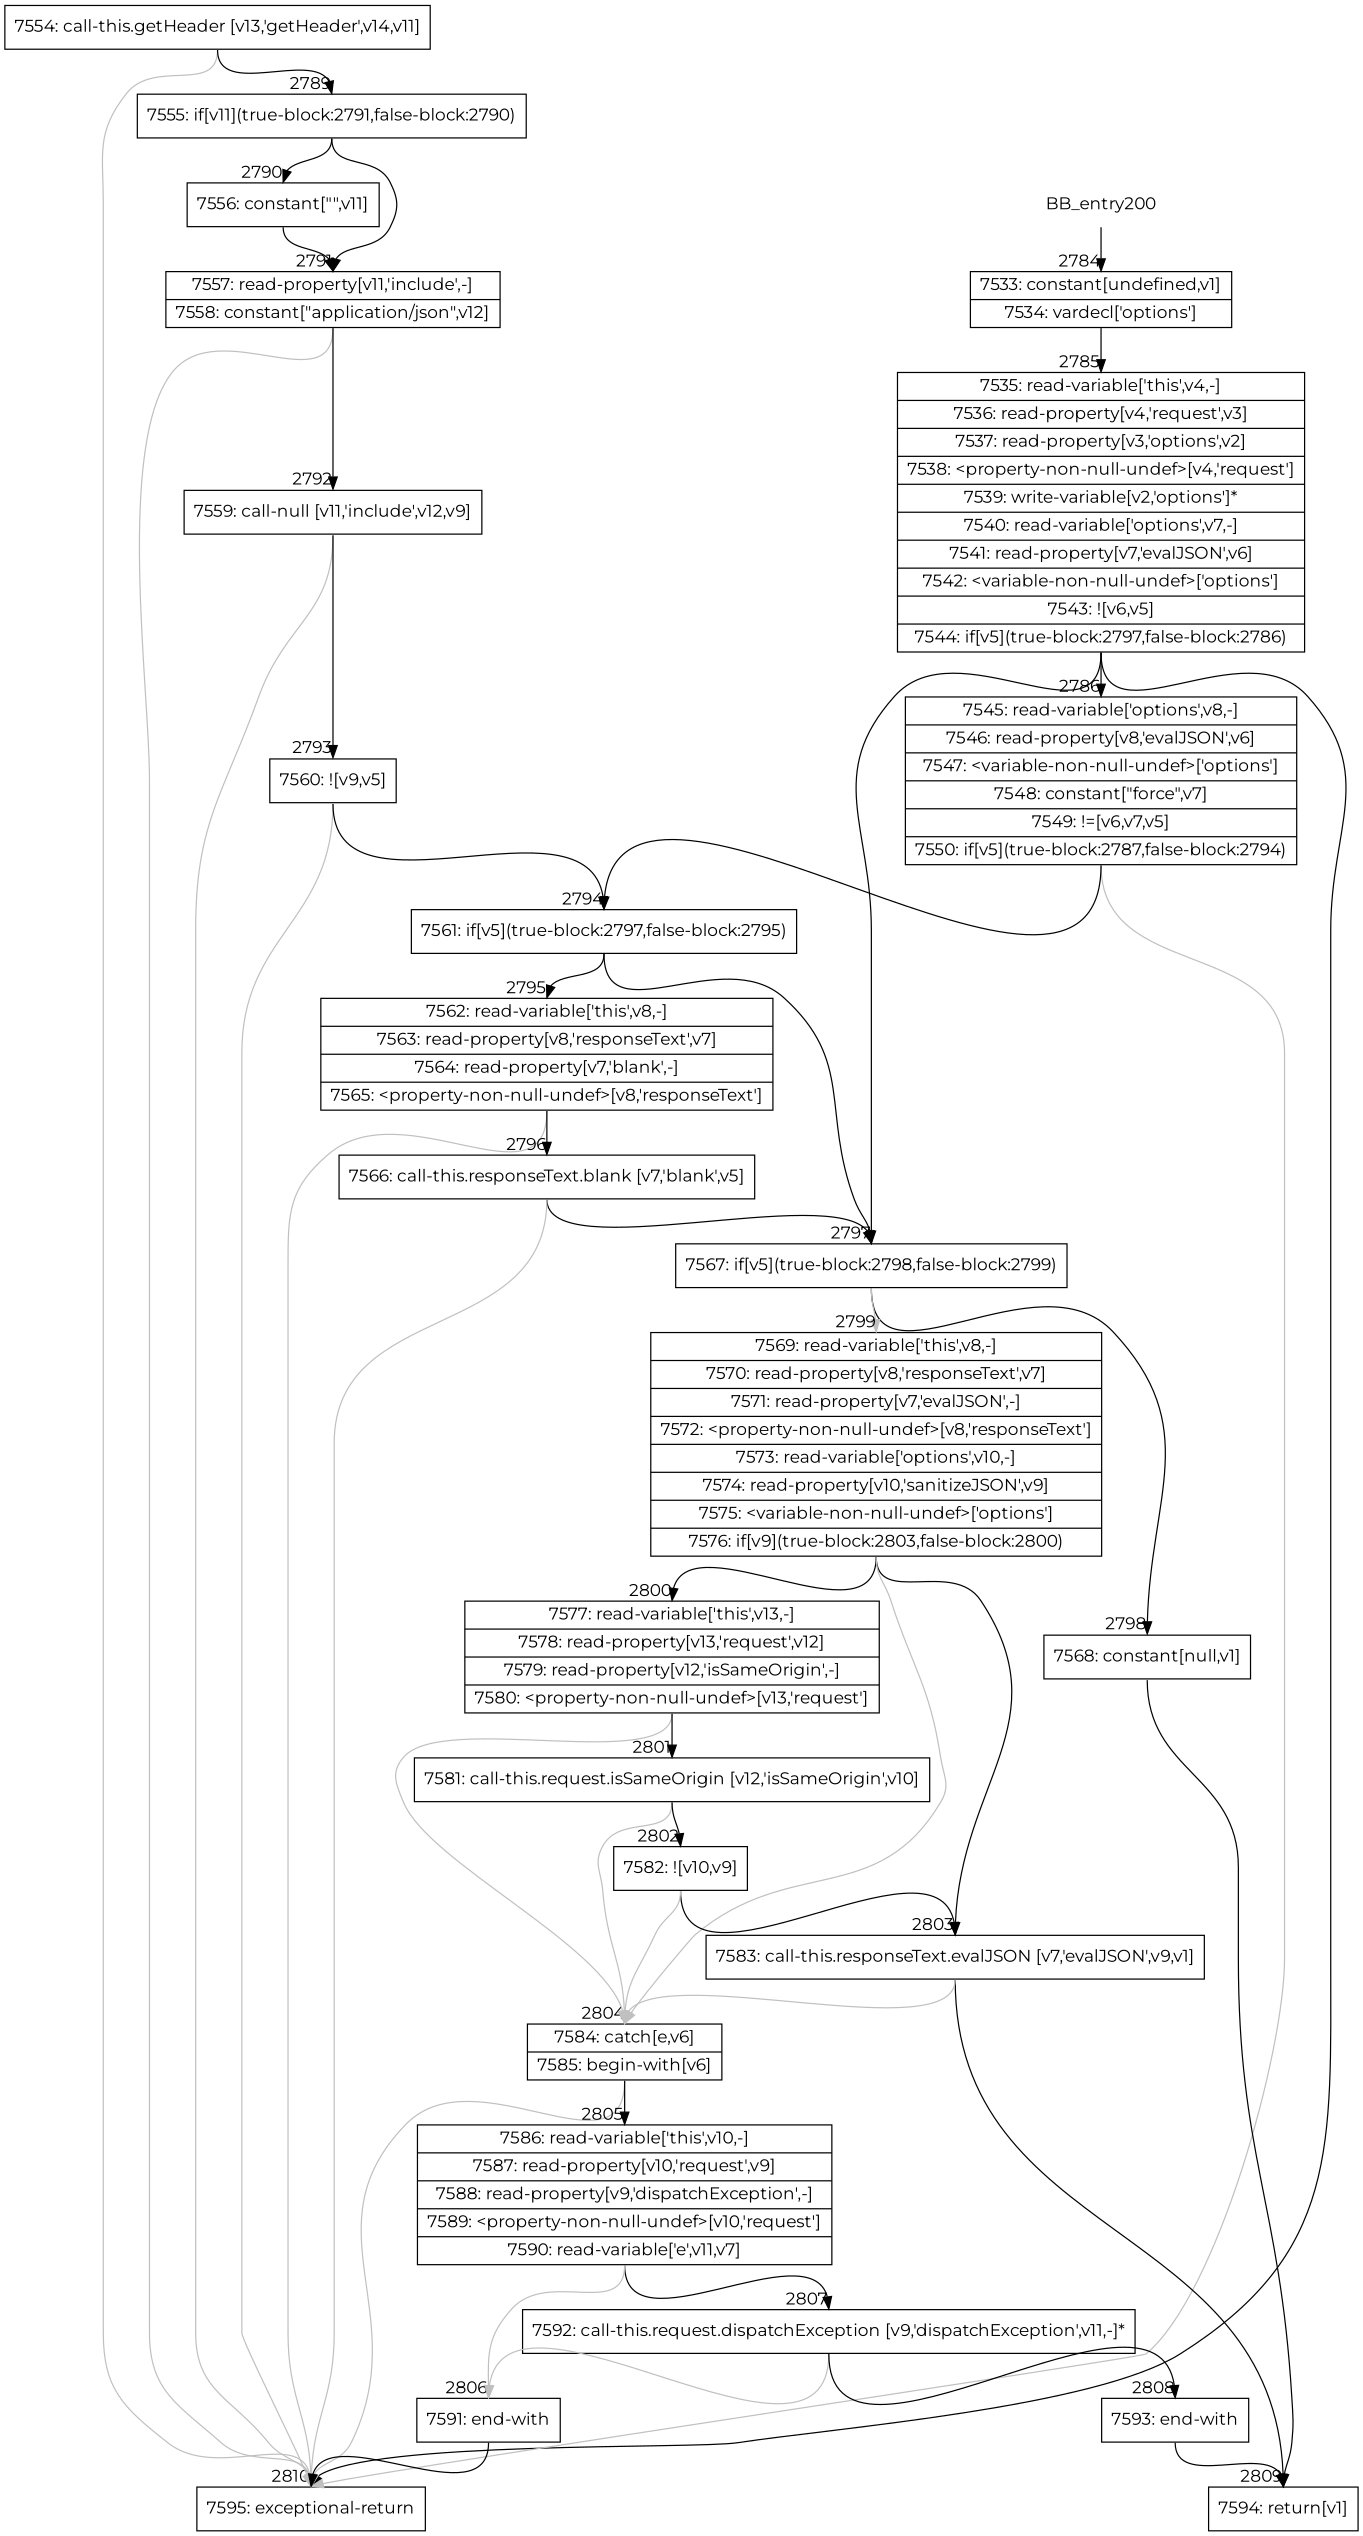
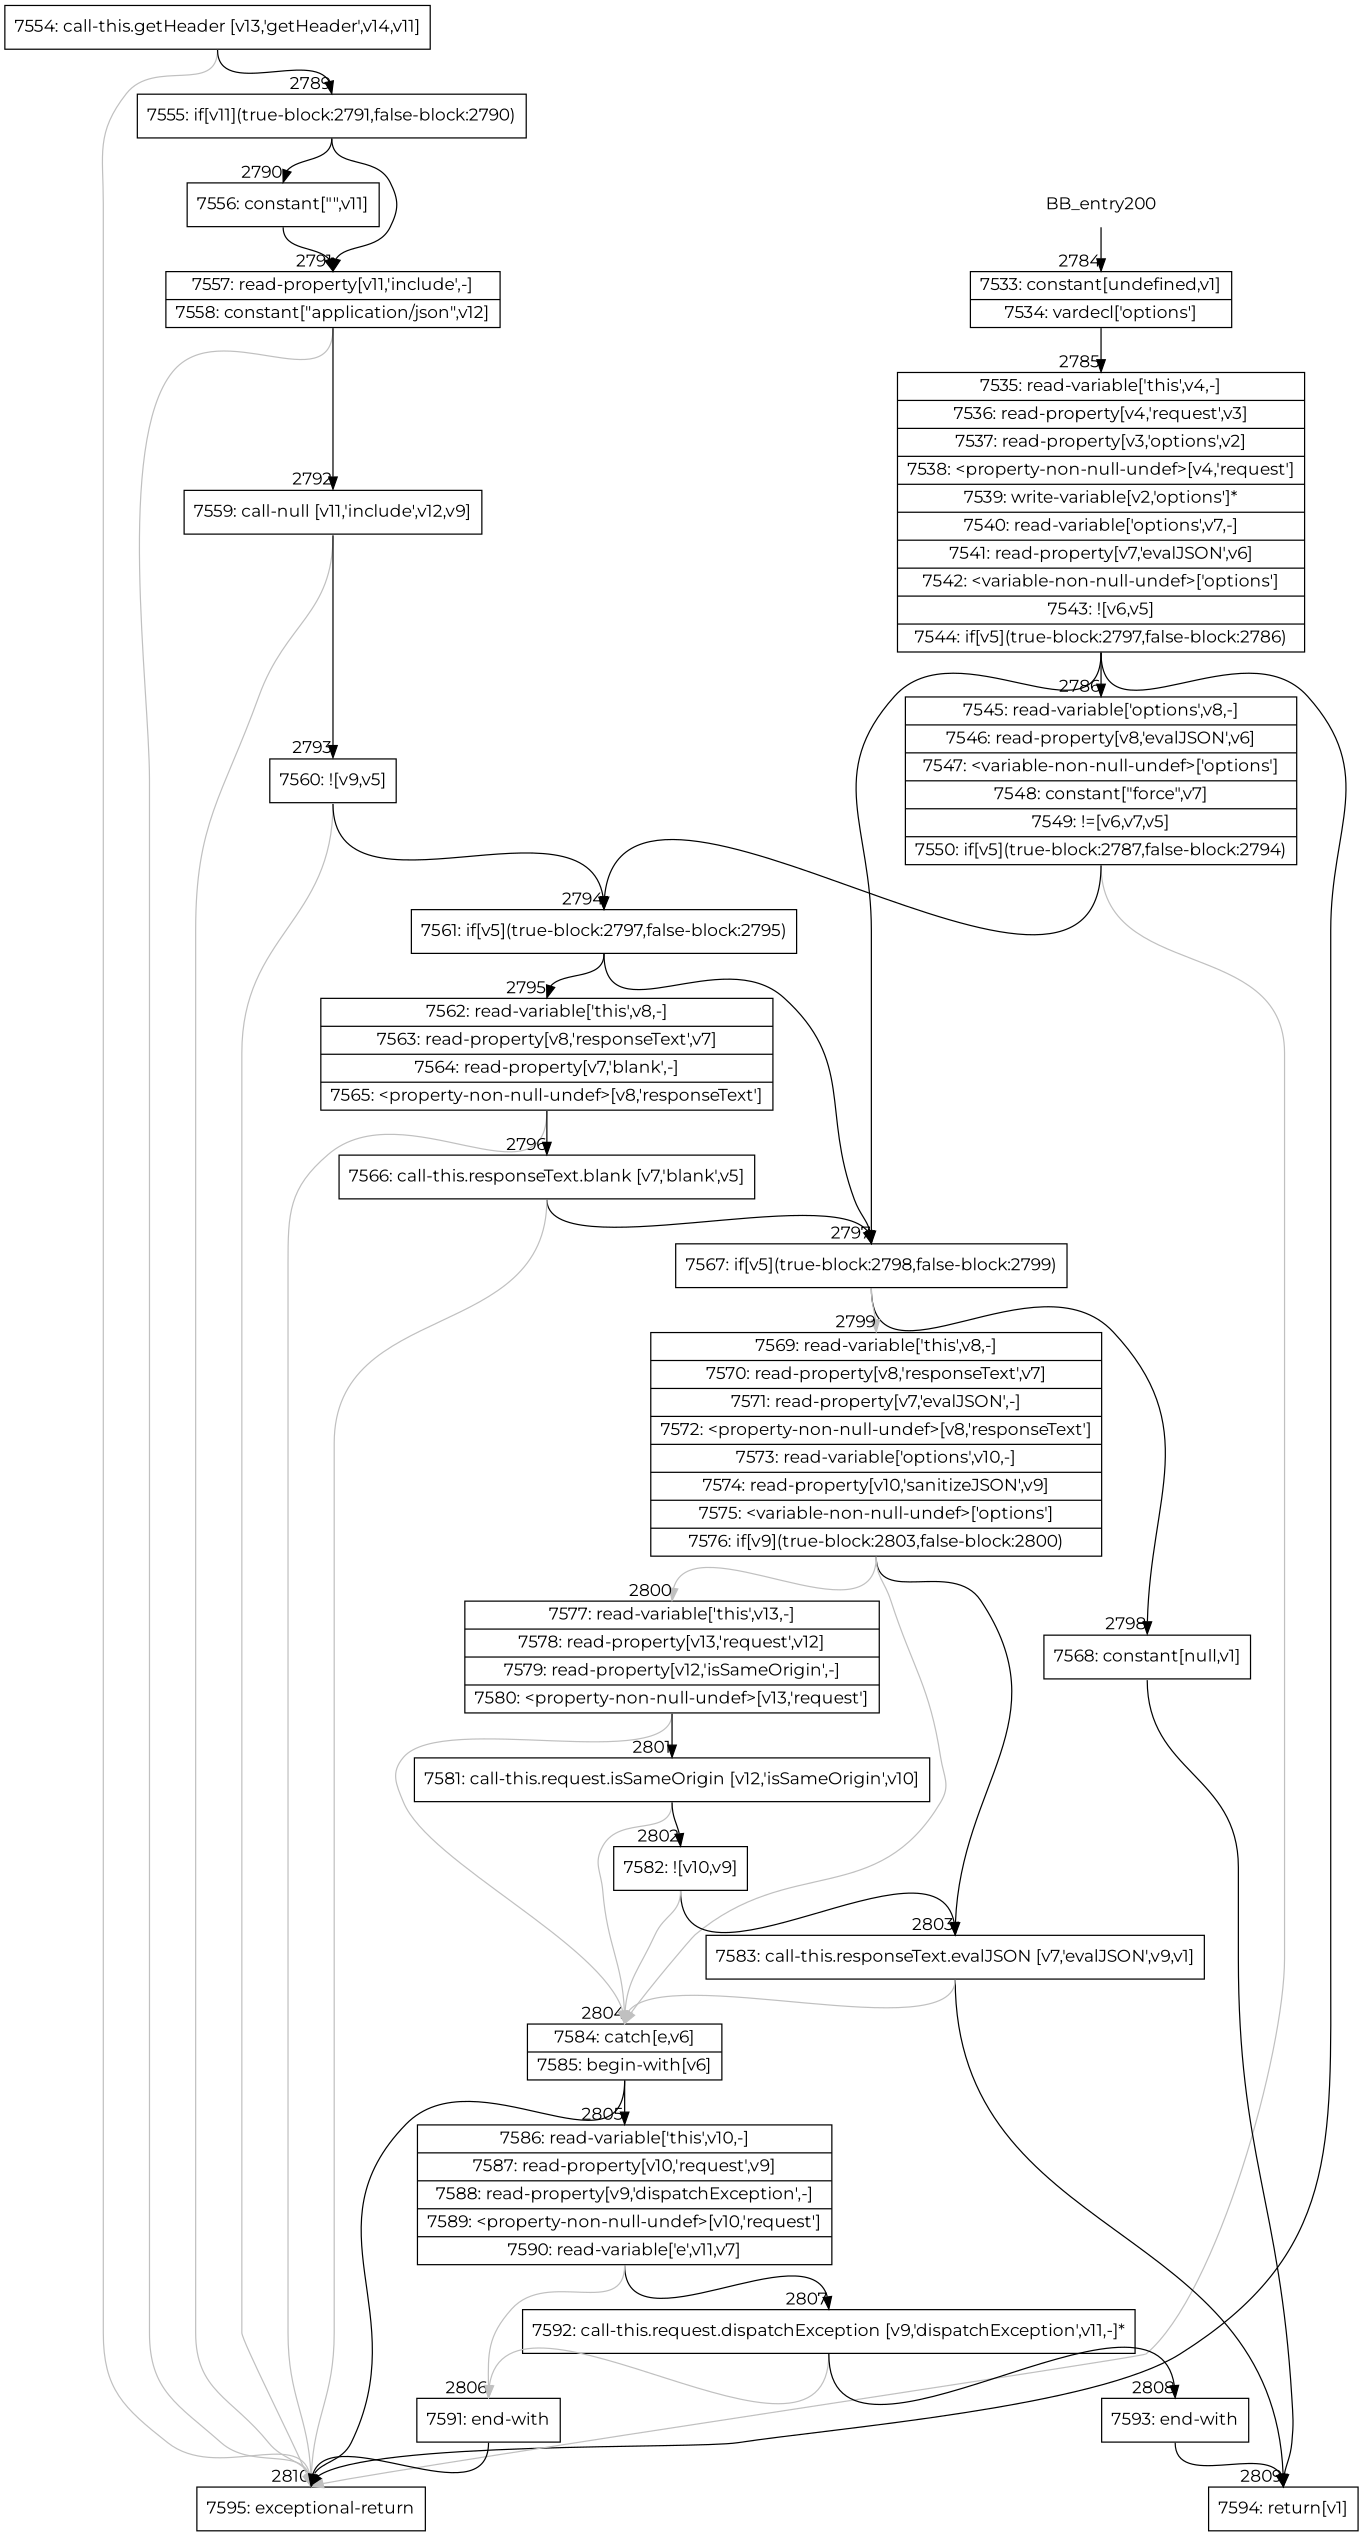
(780, 1580) -> (780, 1580)
(371, 2180) -> (371, 2180)
